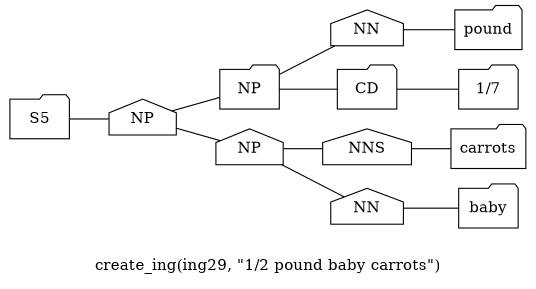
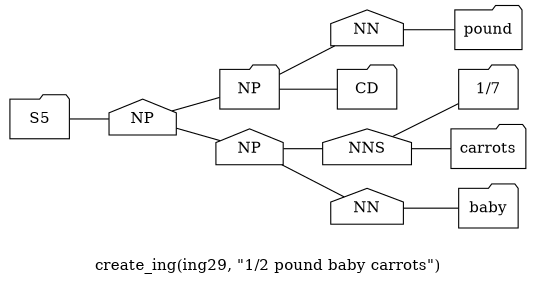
(428, 89) -> (425, 120)
